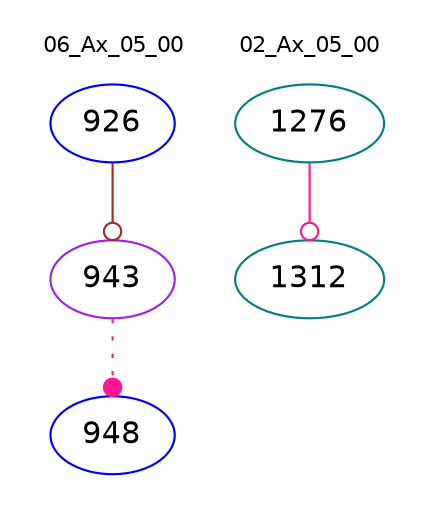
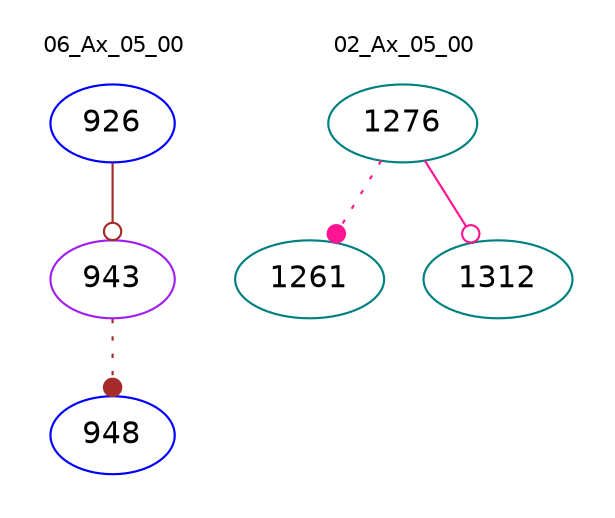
none -> (310, 279)
(113, 349) -> (113, 349)
